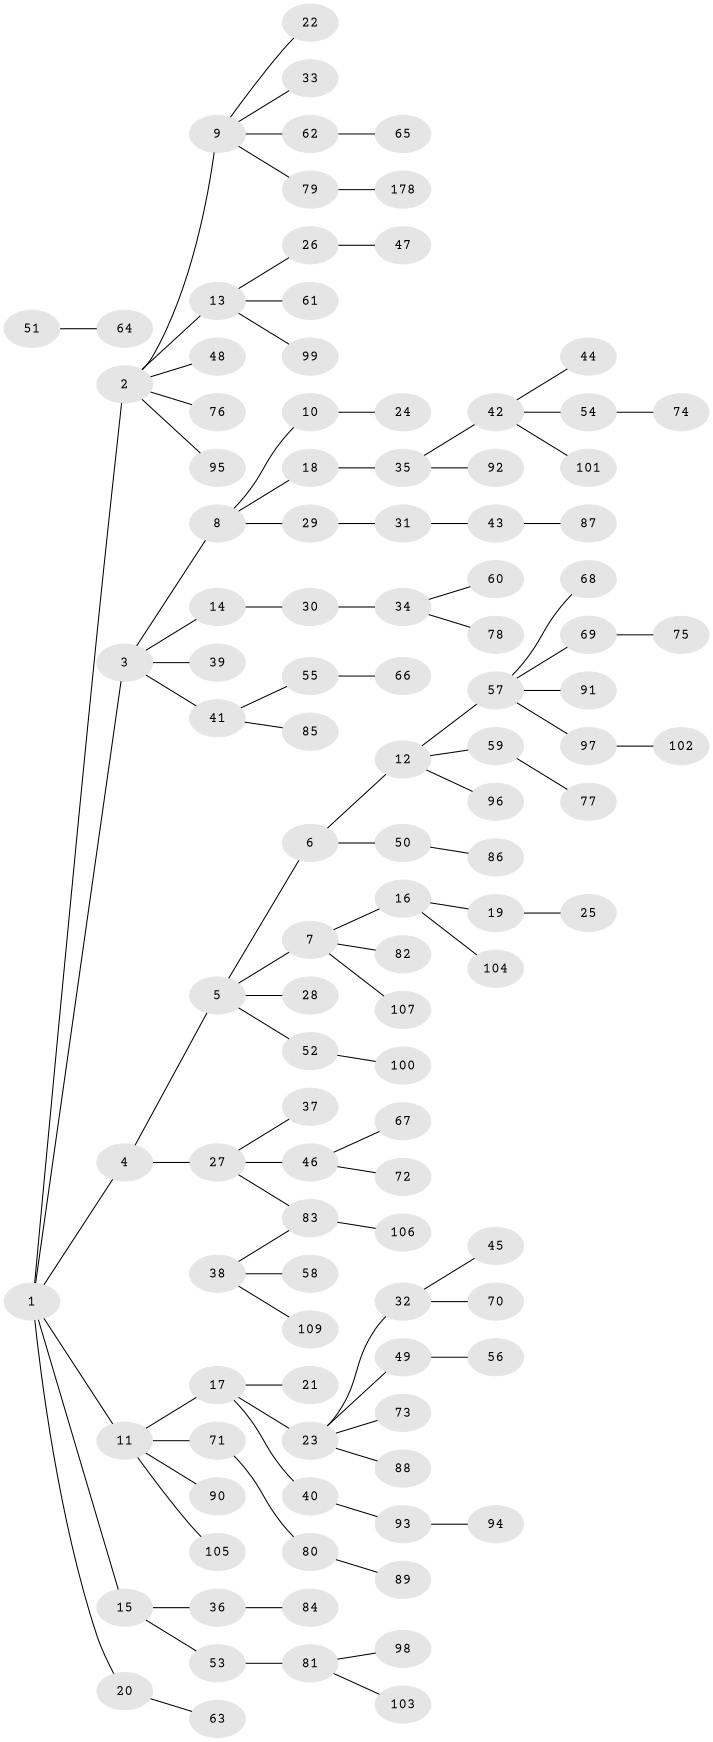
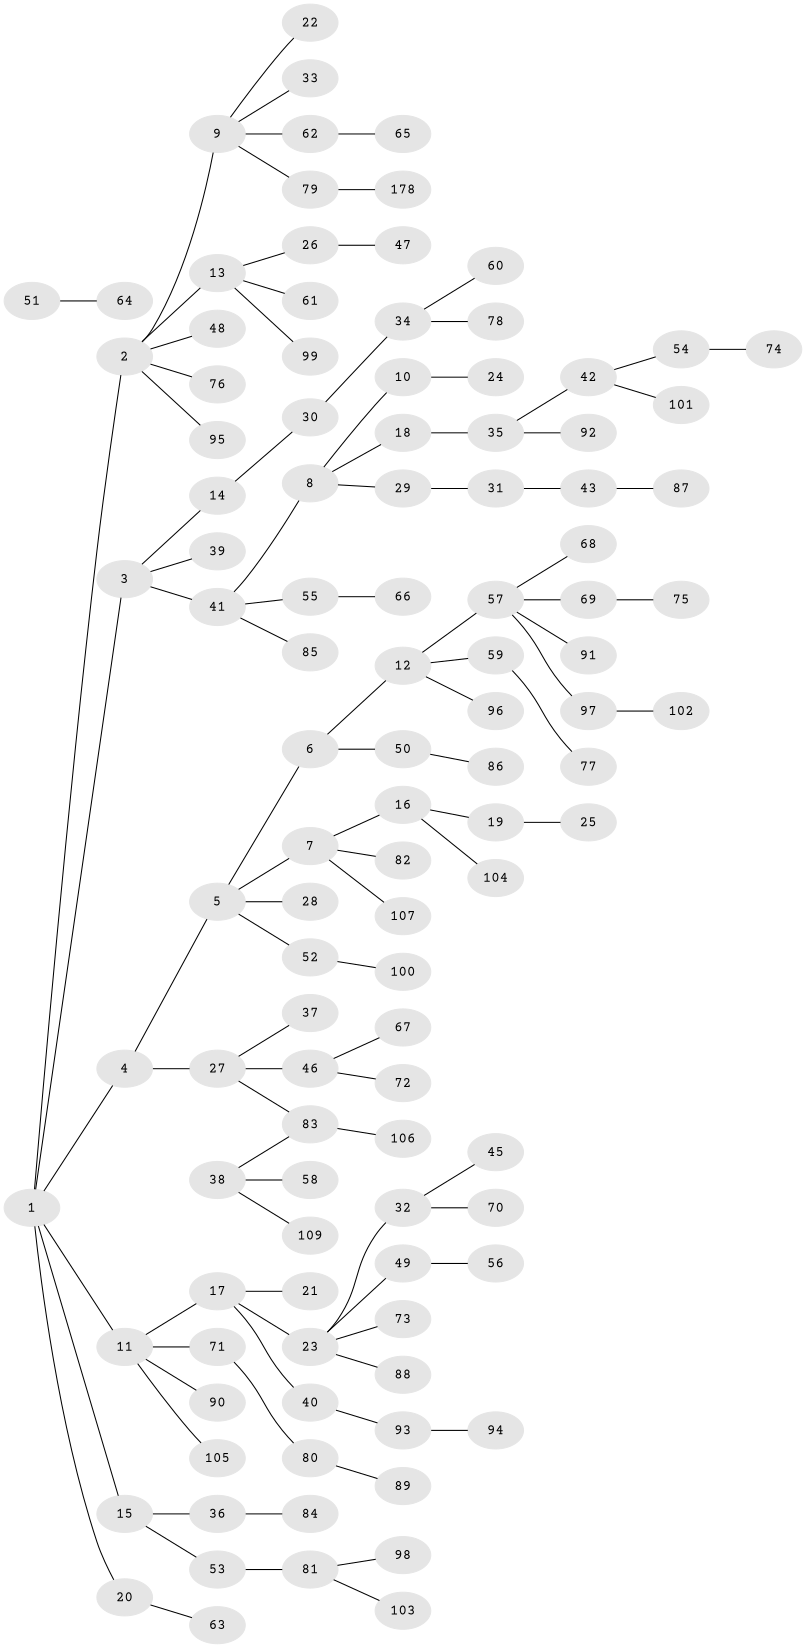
(588, 357) -> none
(171, 593) -> (269, 548)
